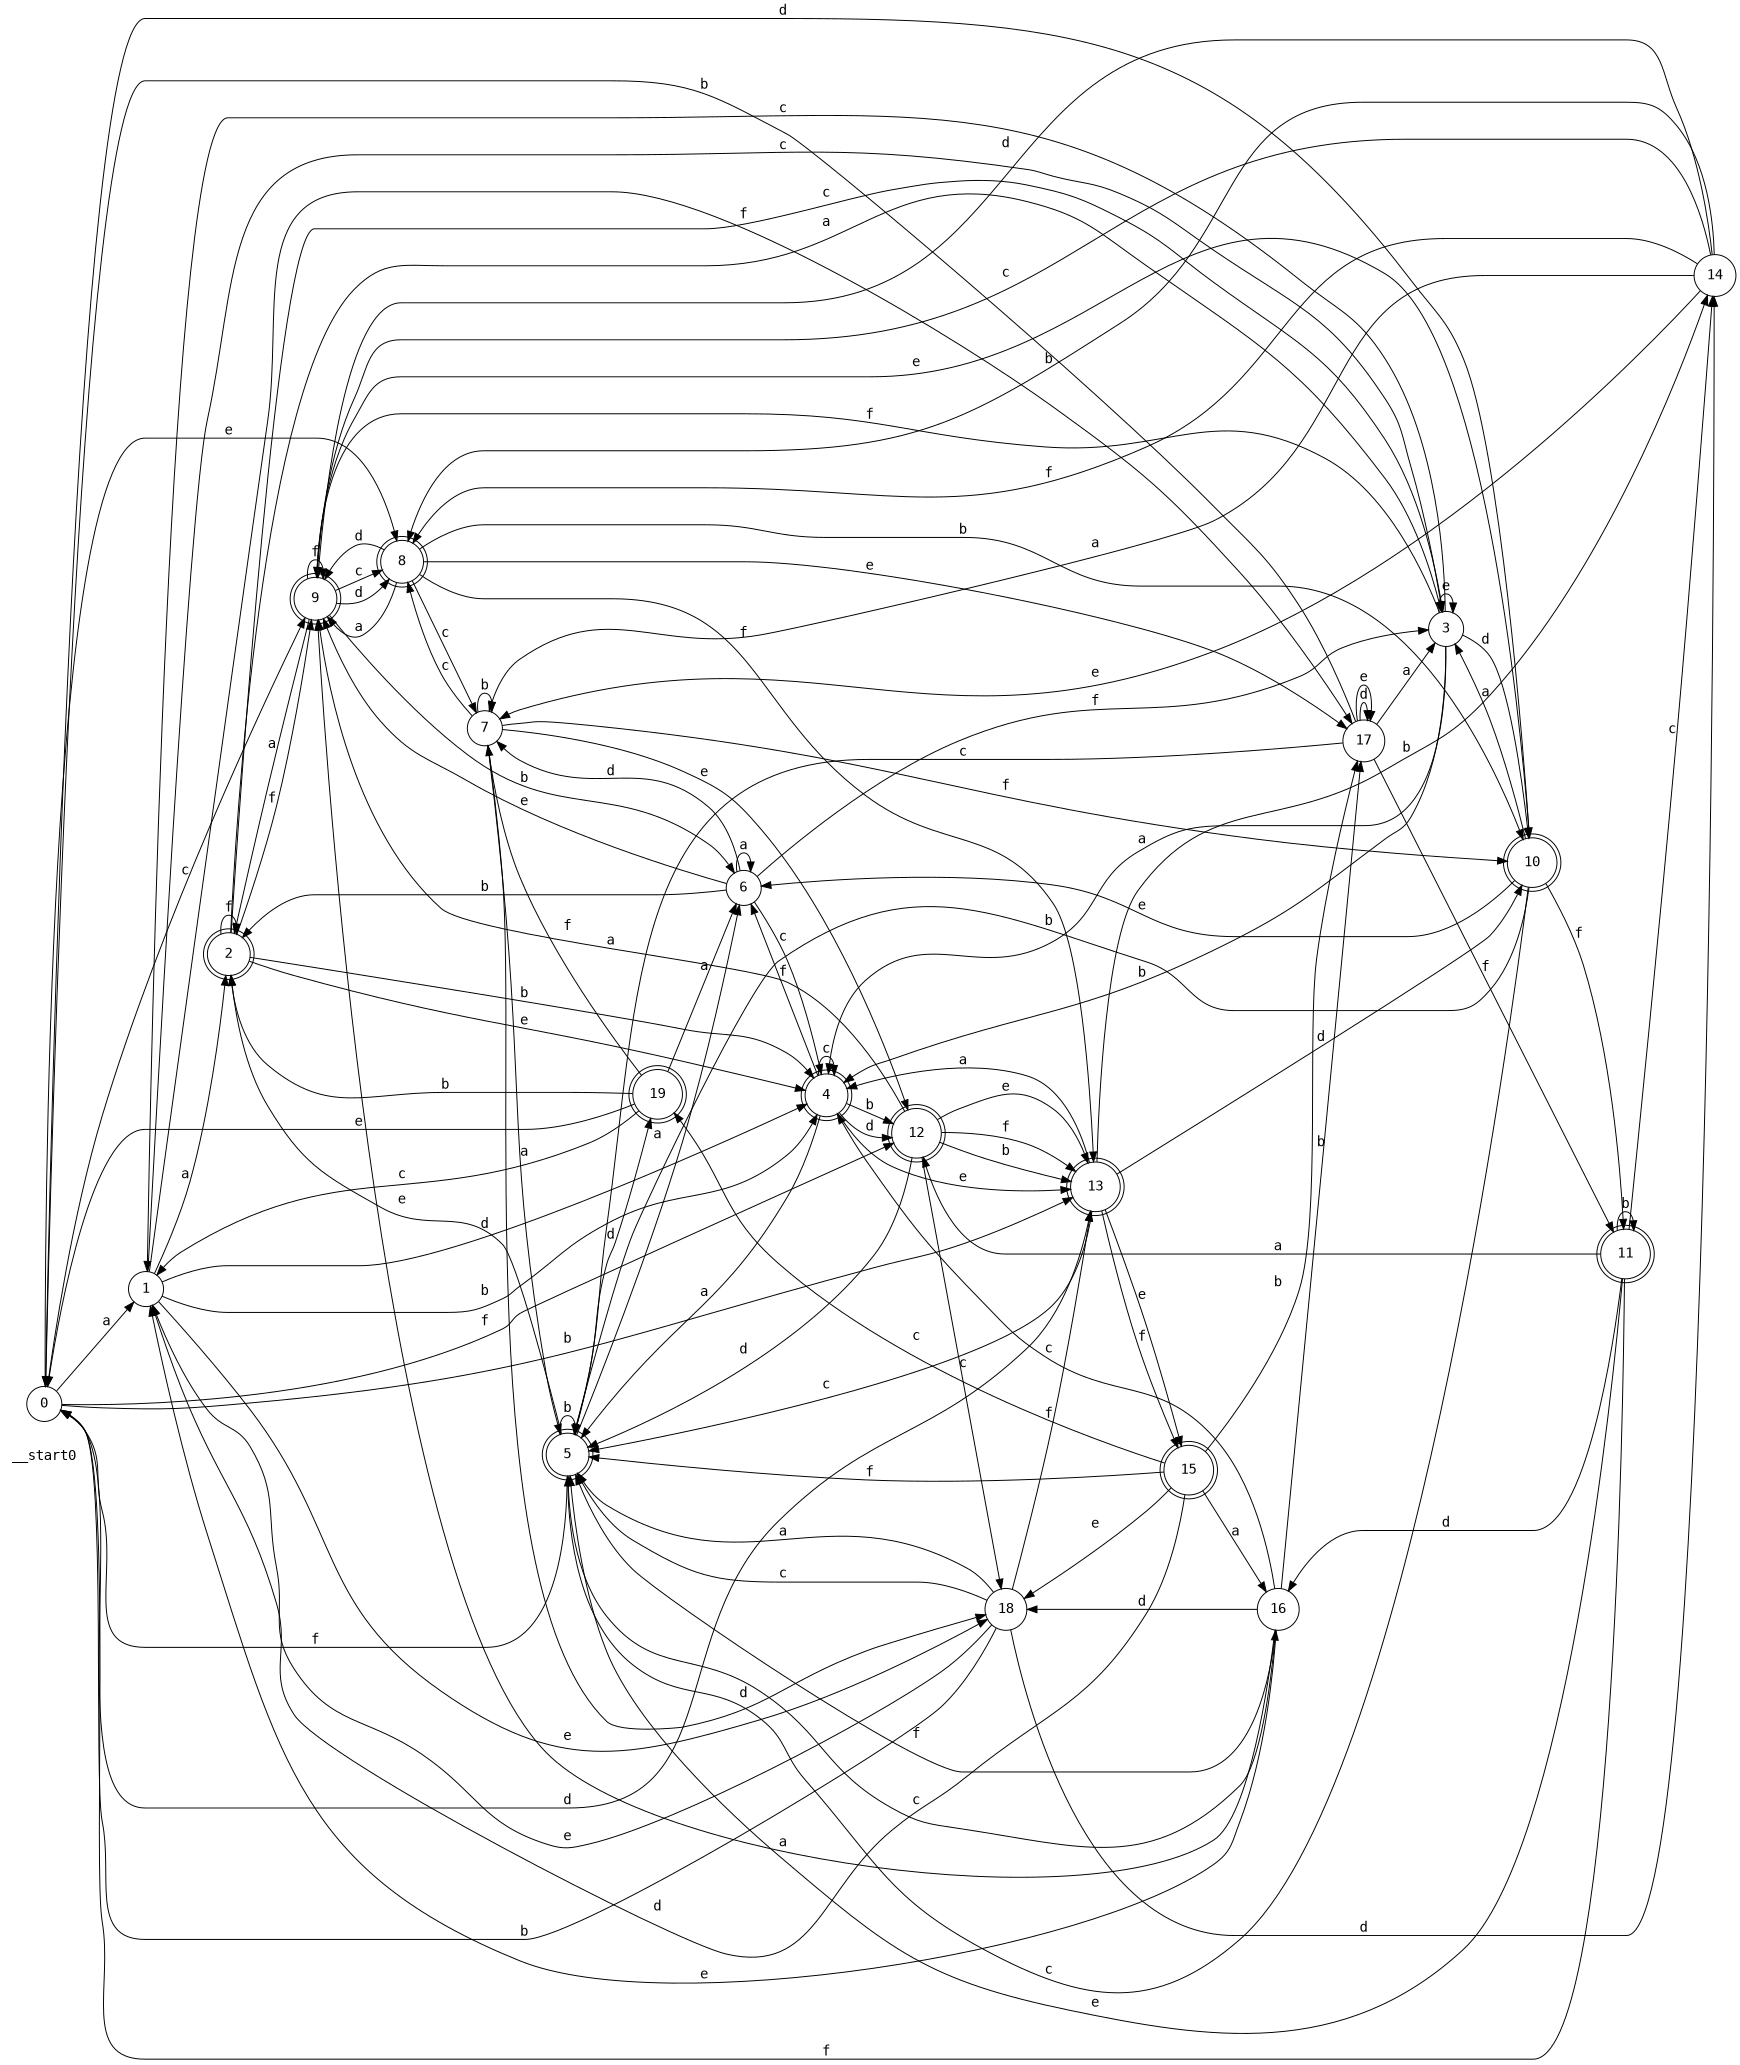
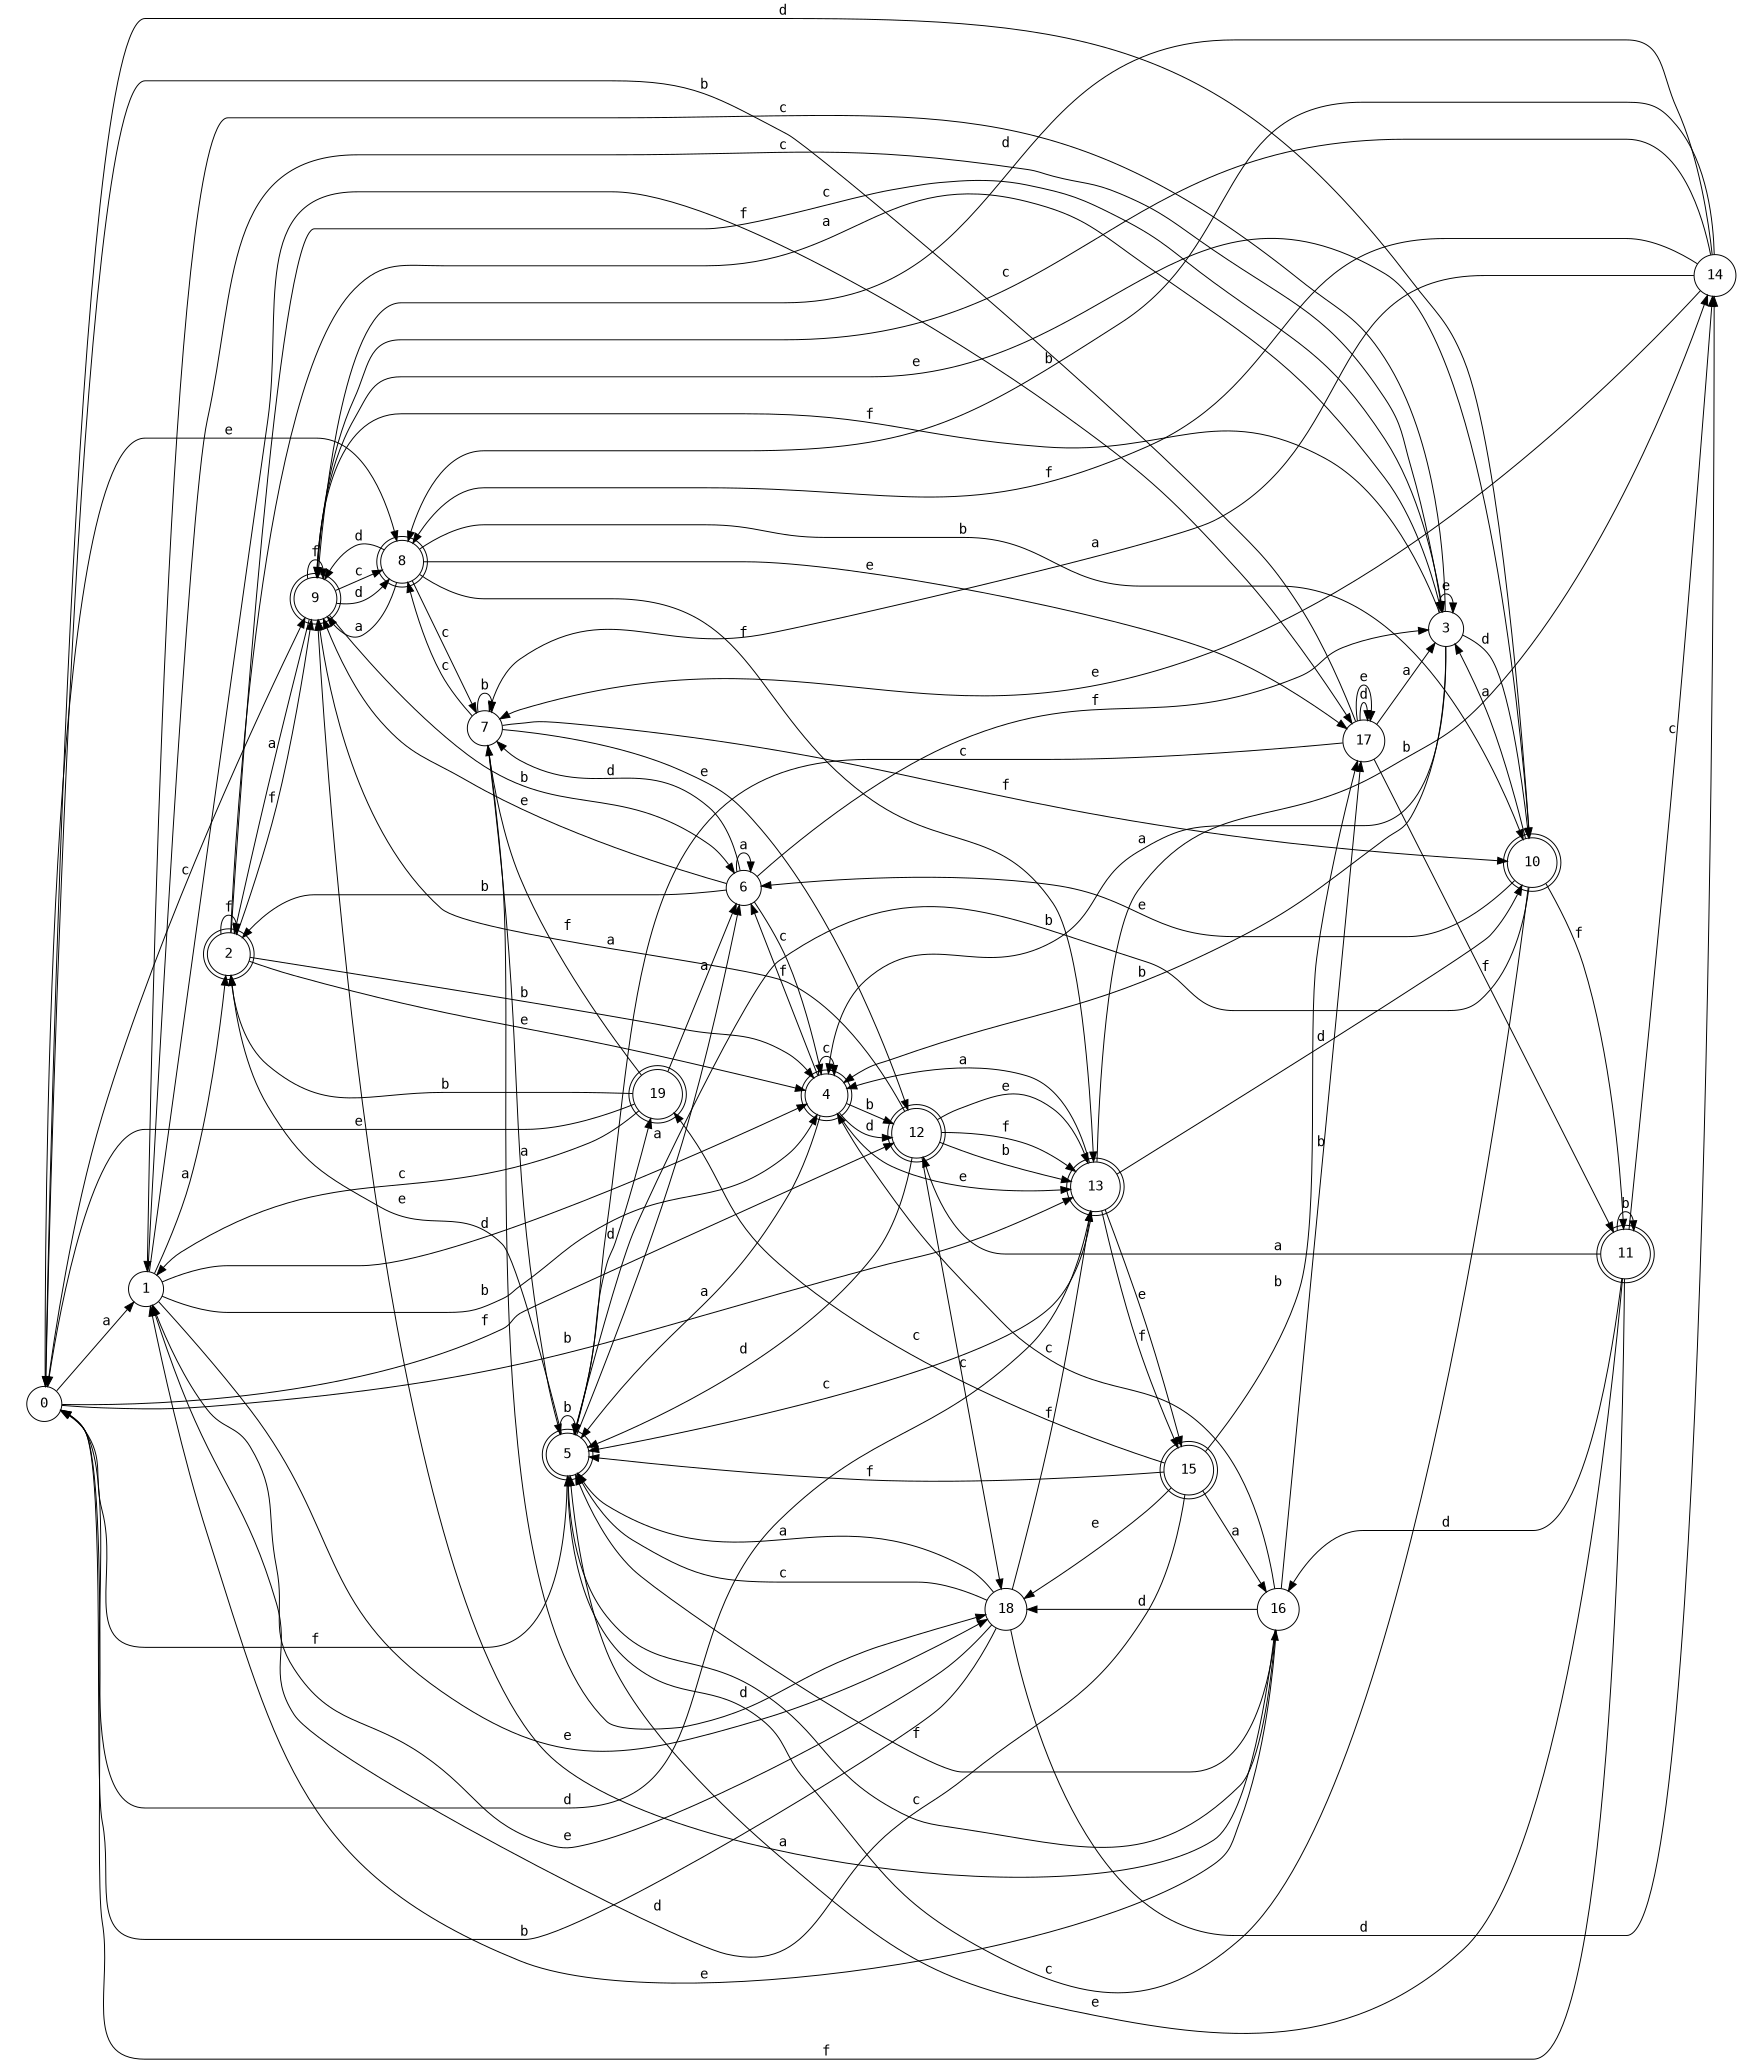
(44, 1456) -> none
